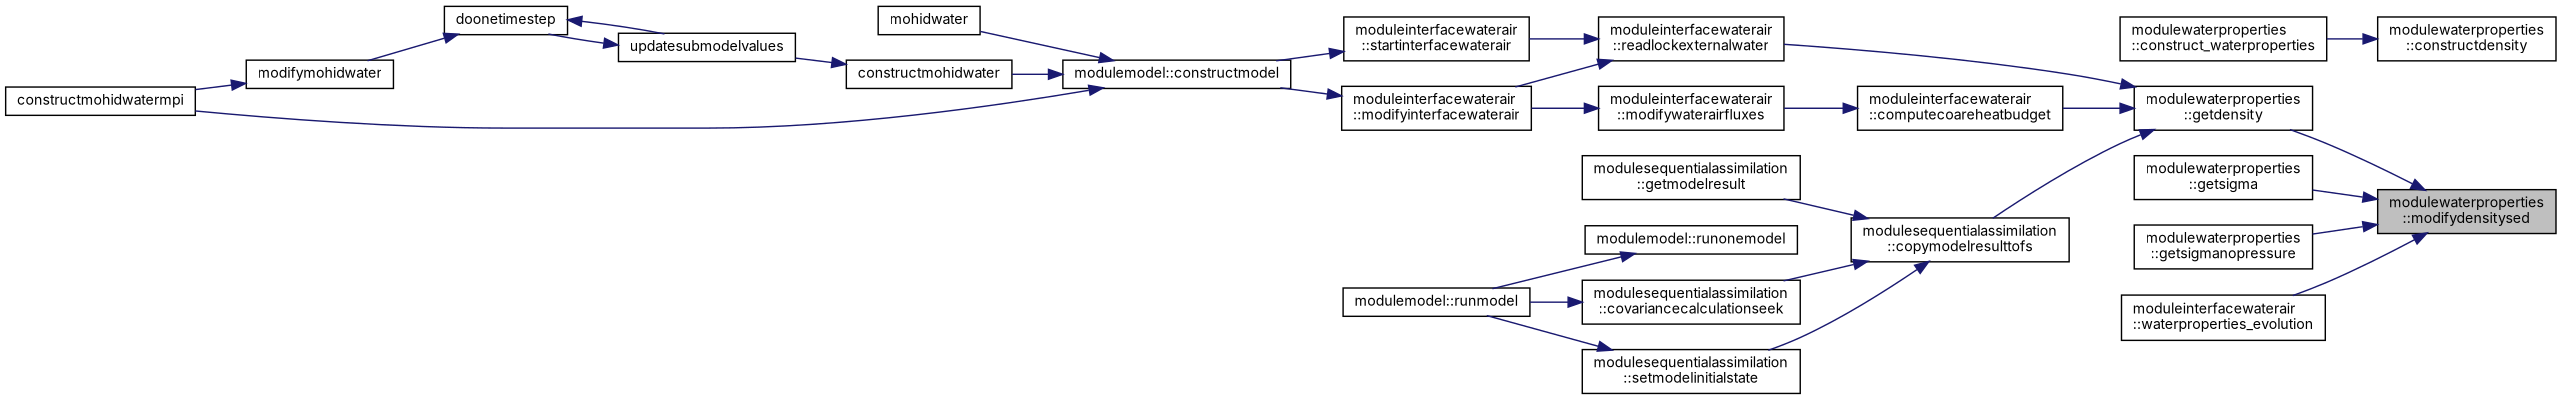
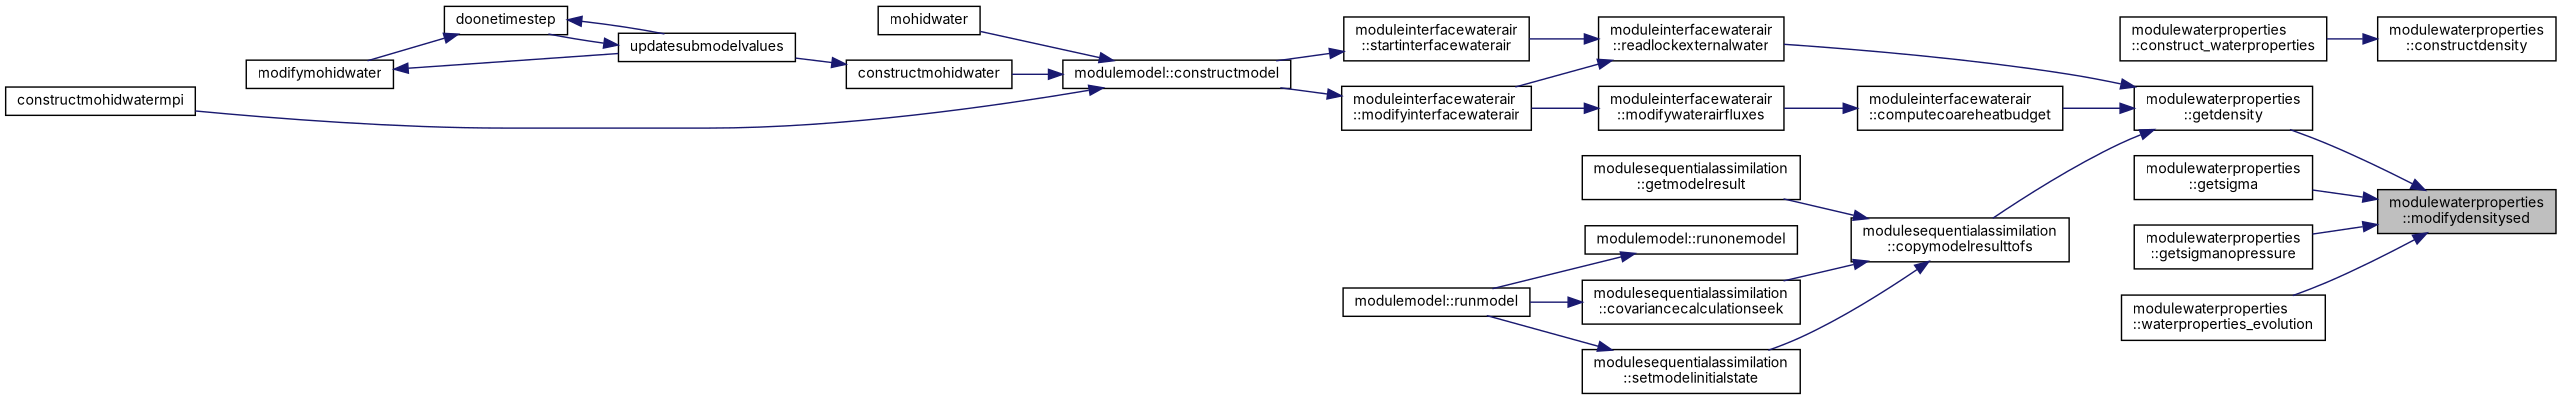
(214, 87) -> (513, 61)
(2223, 318) -> (2223, 318)
